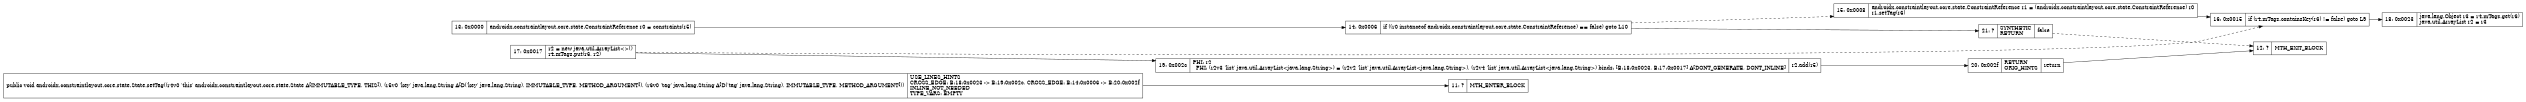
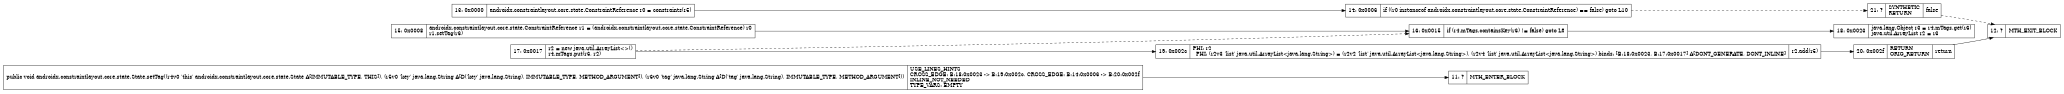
(1731, 20) -> none
(1803, 30) -> (1747, 11)
(2021, 68) -> (1910, 54)
